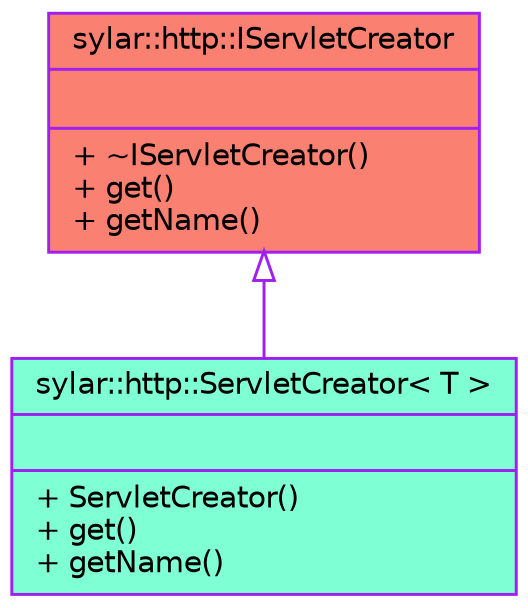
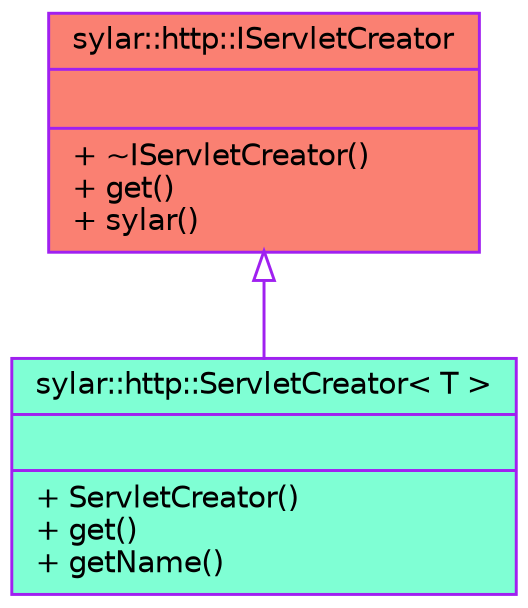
(167, 221) -> (136, 221)
